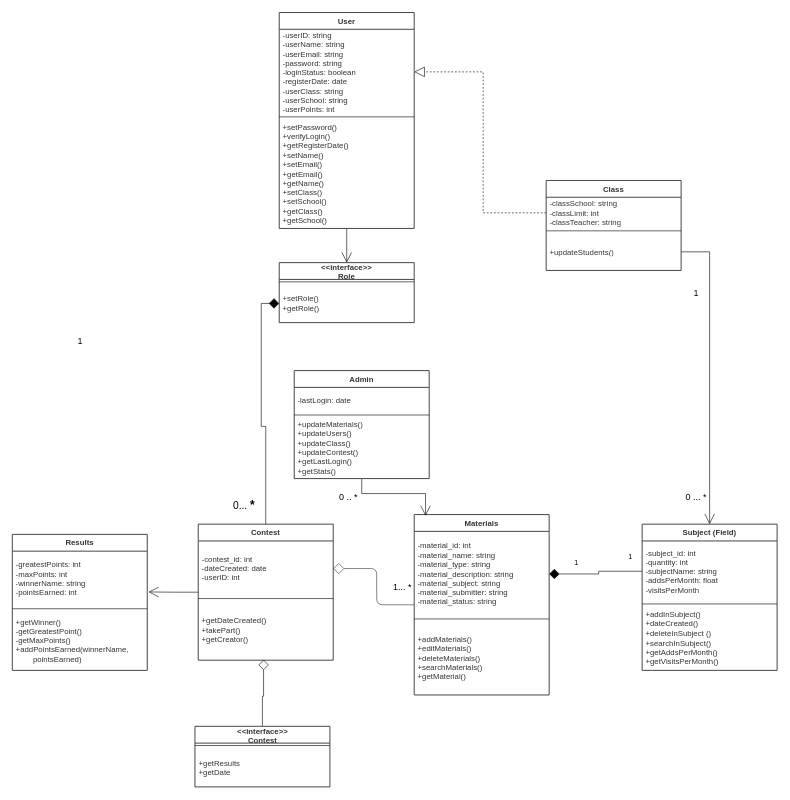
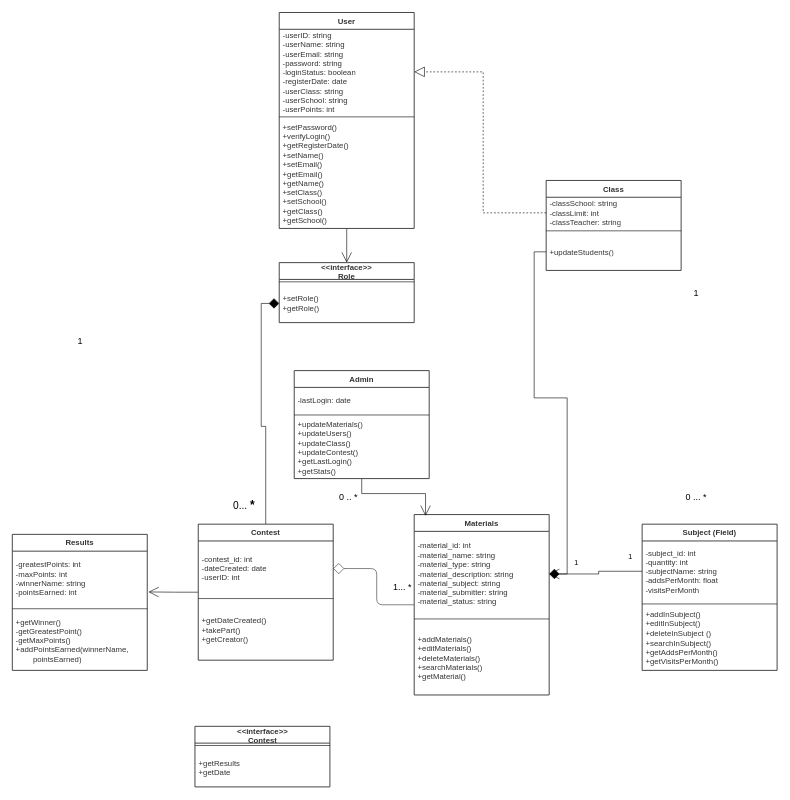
(710, 373) -> (558, 398)
(688, 638) -> (688, 638)
(263, 698) -> none
